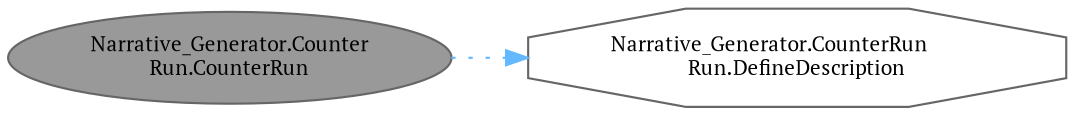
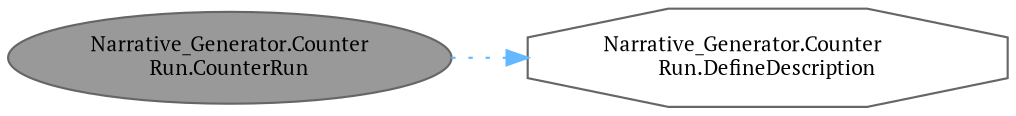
(797, 58) -> (768, 58)
